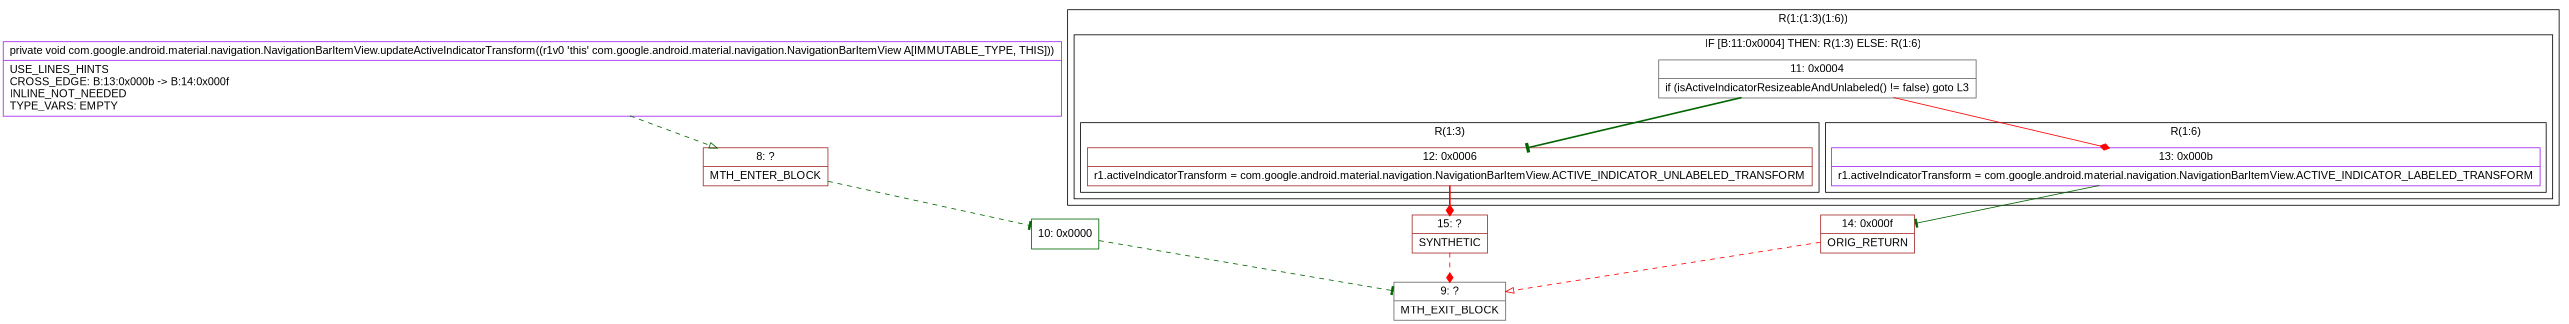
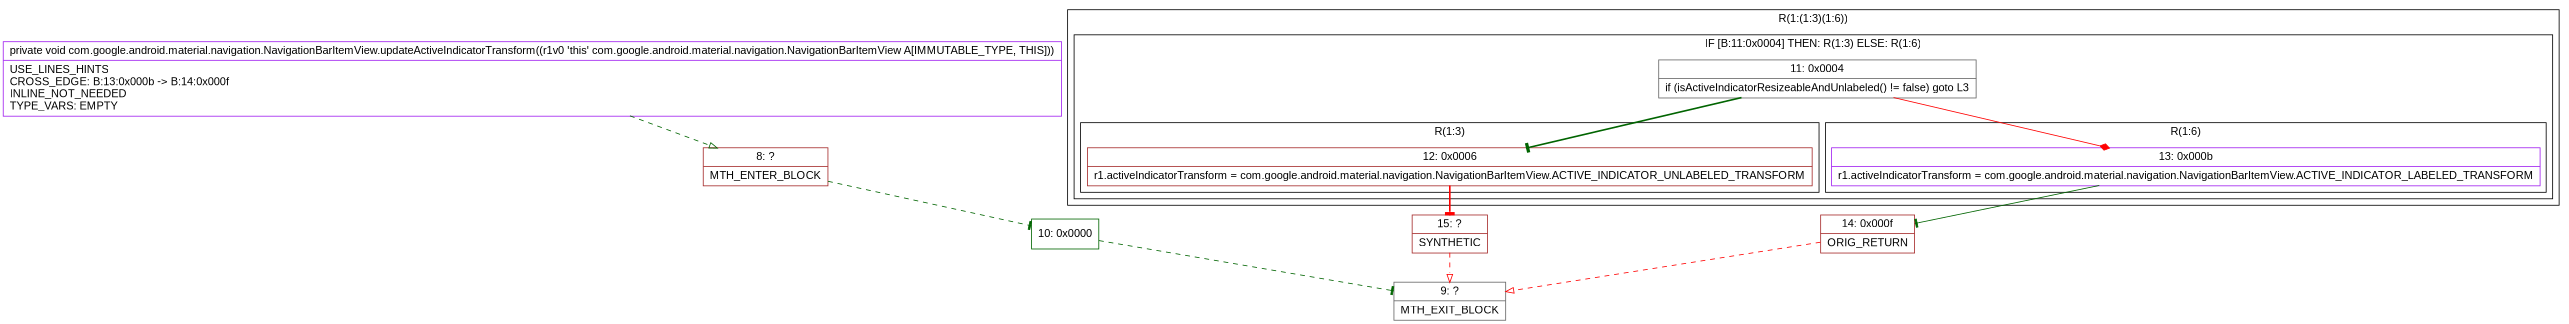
(1450, 198) -> (1450, 198)
(1450, 263) -> (1450, 263)
